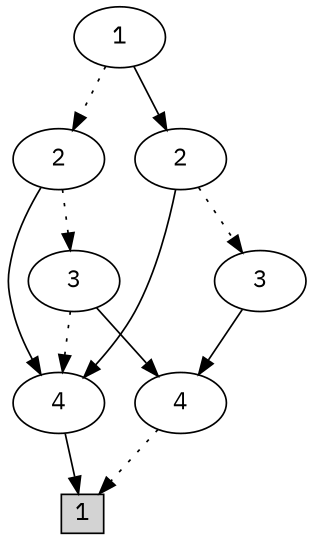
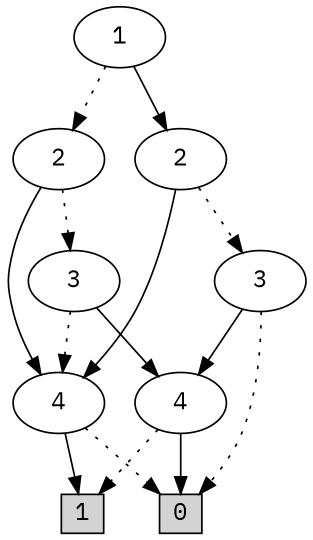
none -> (181, 514)
